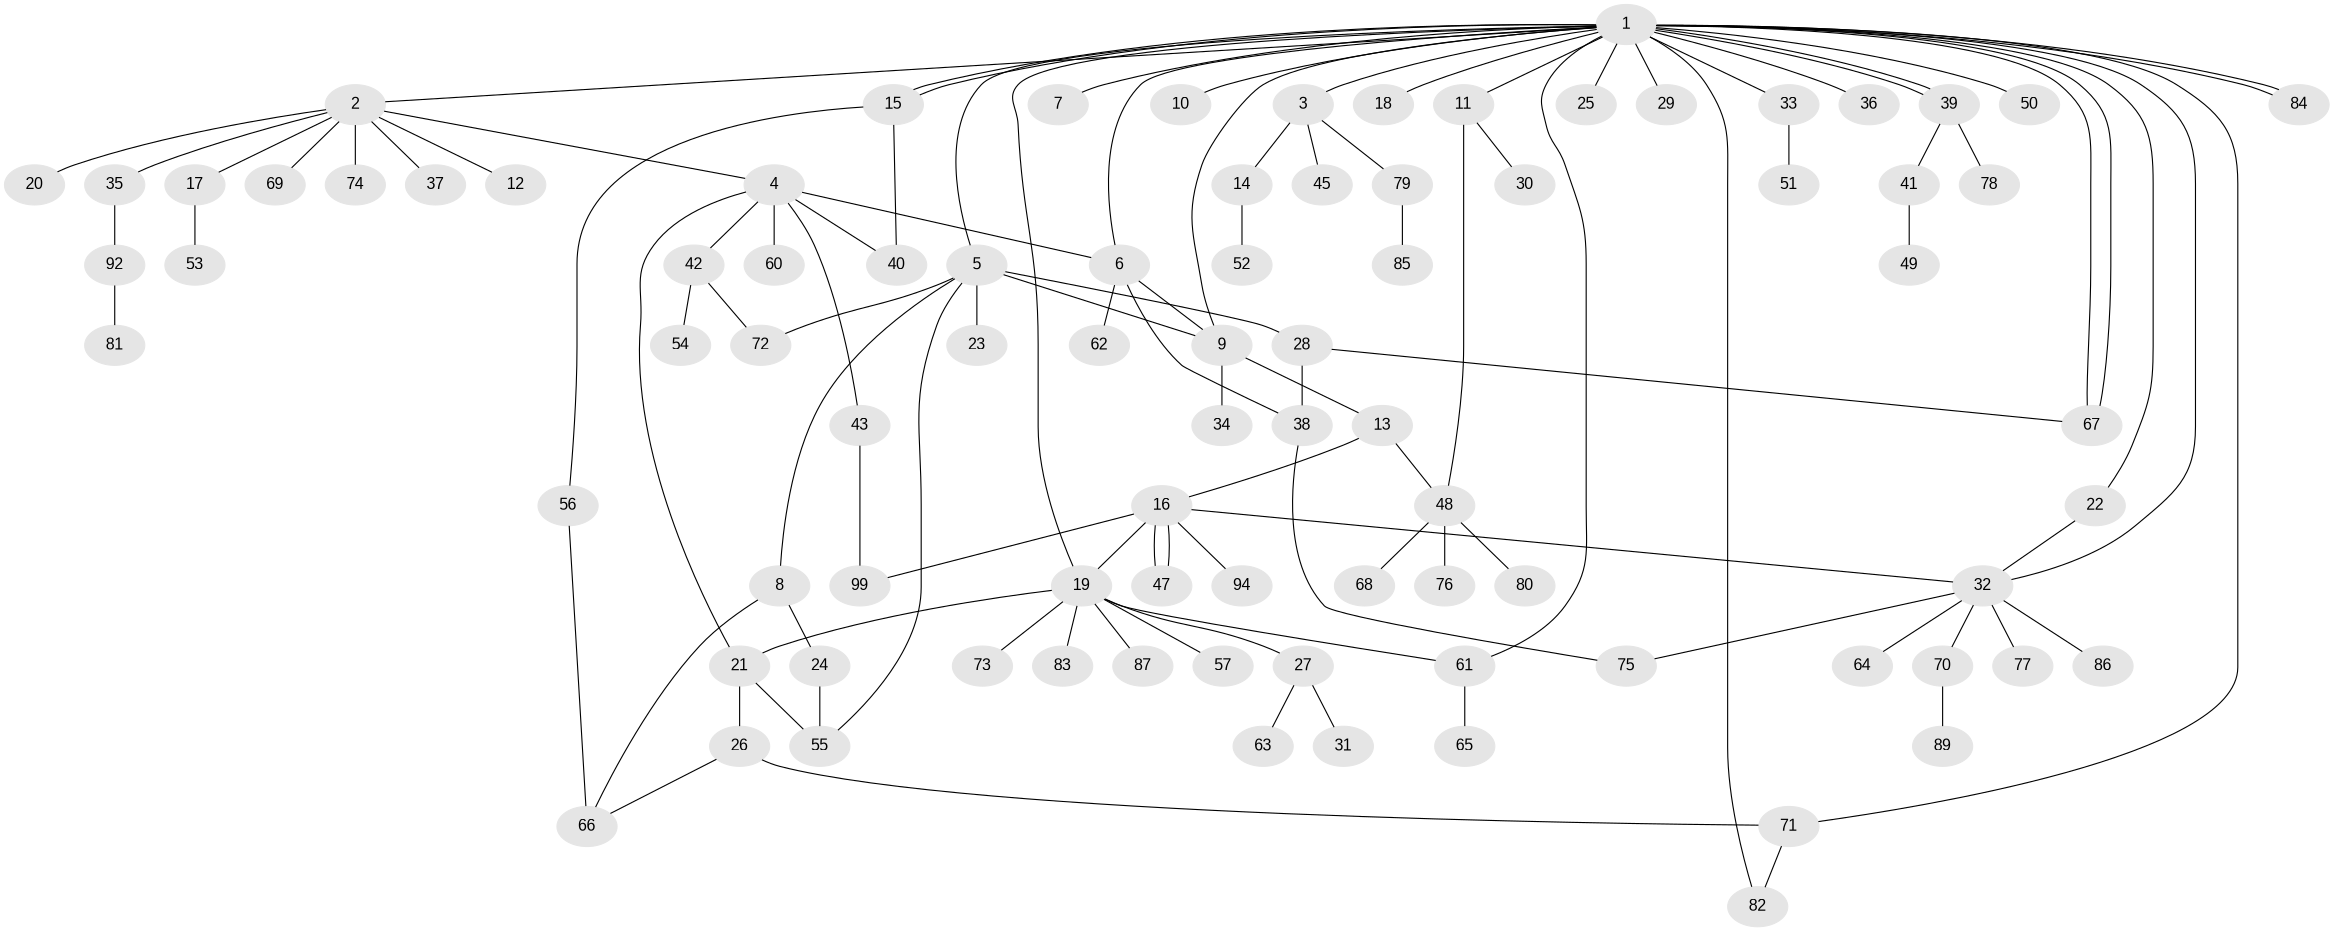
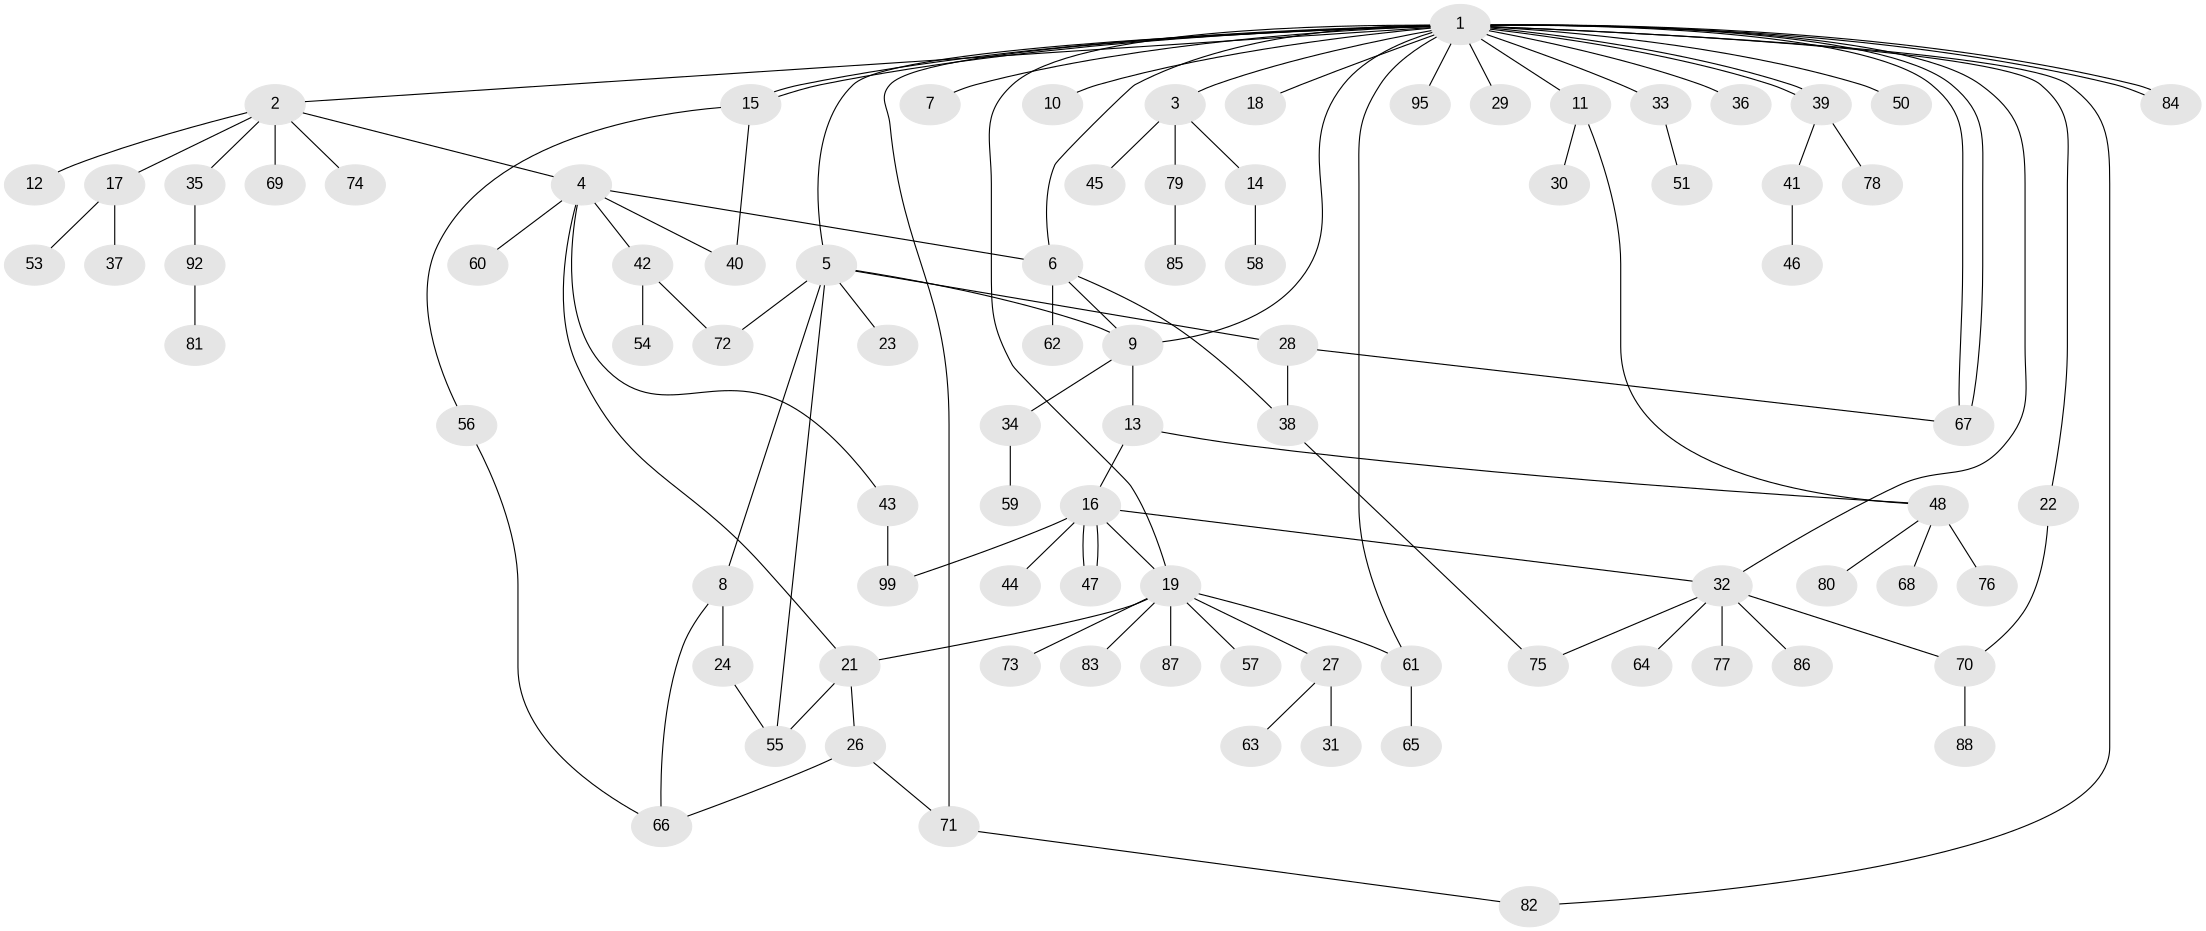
(1586, 105) -> (1420, 105)
(395, 145) -> (115, 225)
(35, 185) -> none
(1242, 265) -> (1255, 265)
(1909, 265) -> (1792, 265)
none -> (1010, 506)
(2039, 546) -> (2032, 596)
(1242, 586) -> (1010, 586)
(1943, 746) -> (1965, 746)
